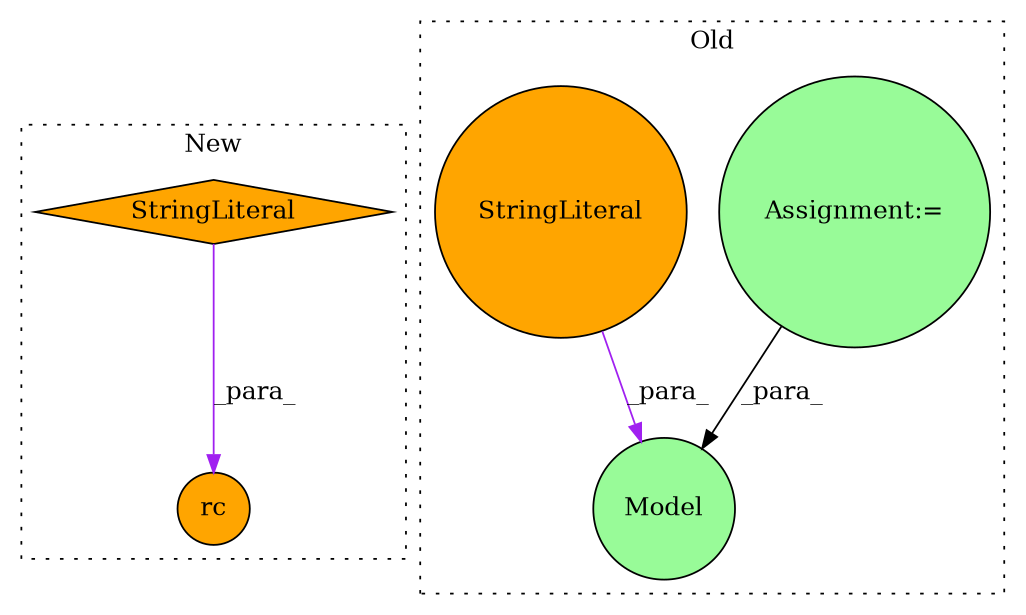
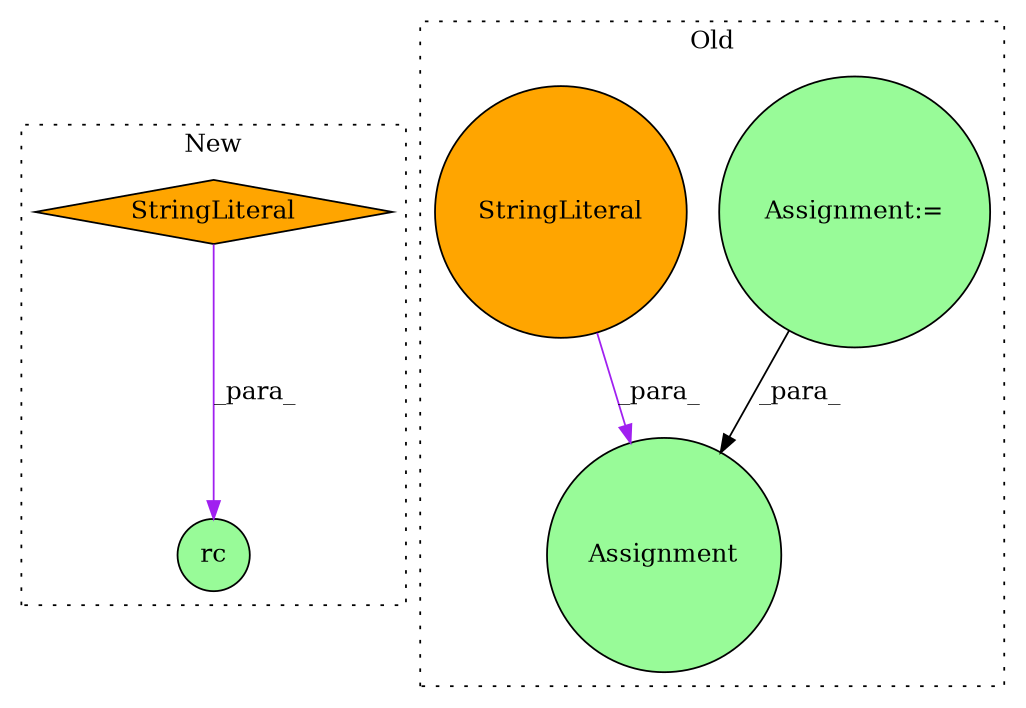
(214, 509) -> (214, 555)
(664, 509) -> (664, 555)
